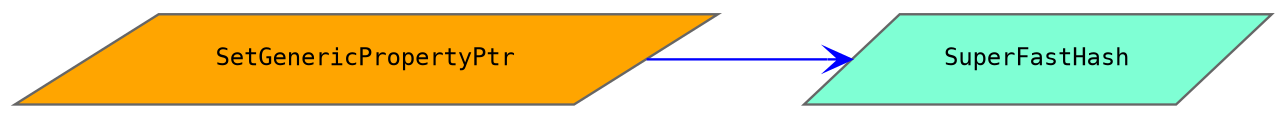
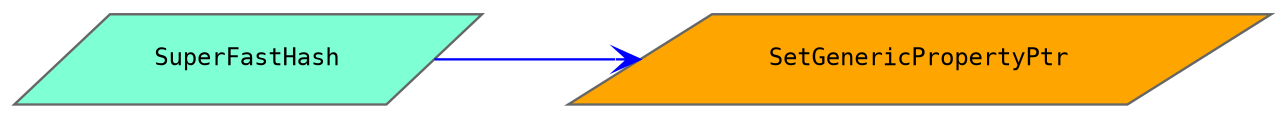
(737, 59) -> (525, 59)
